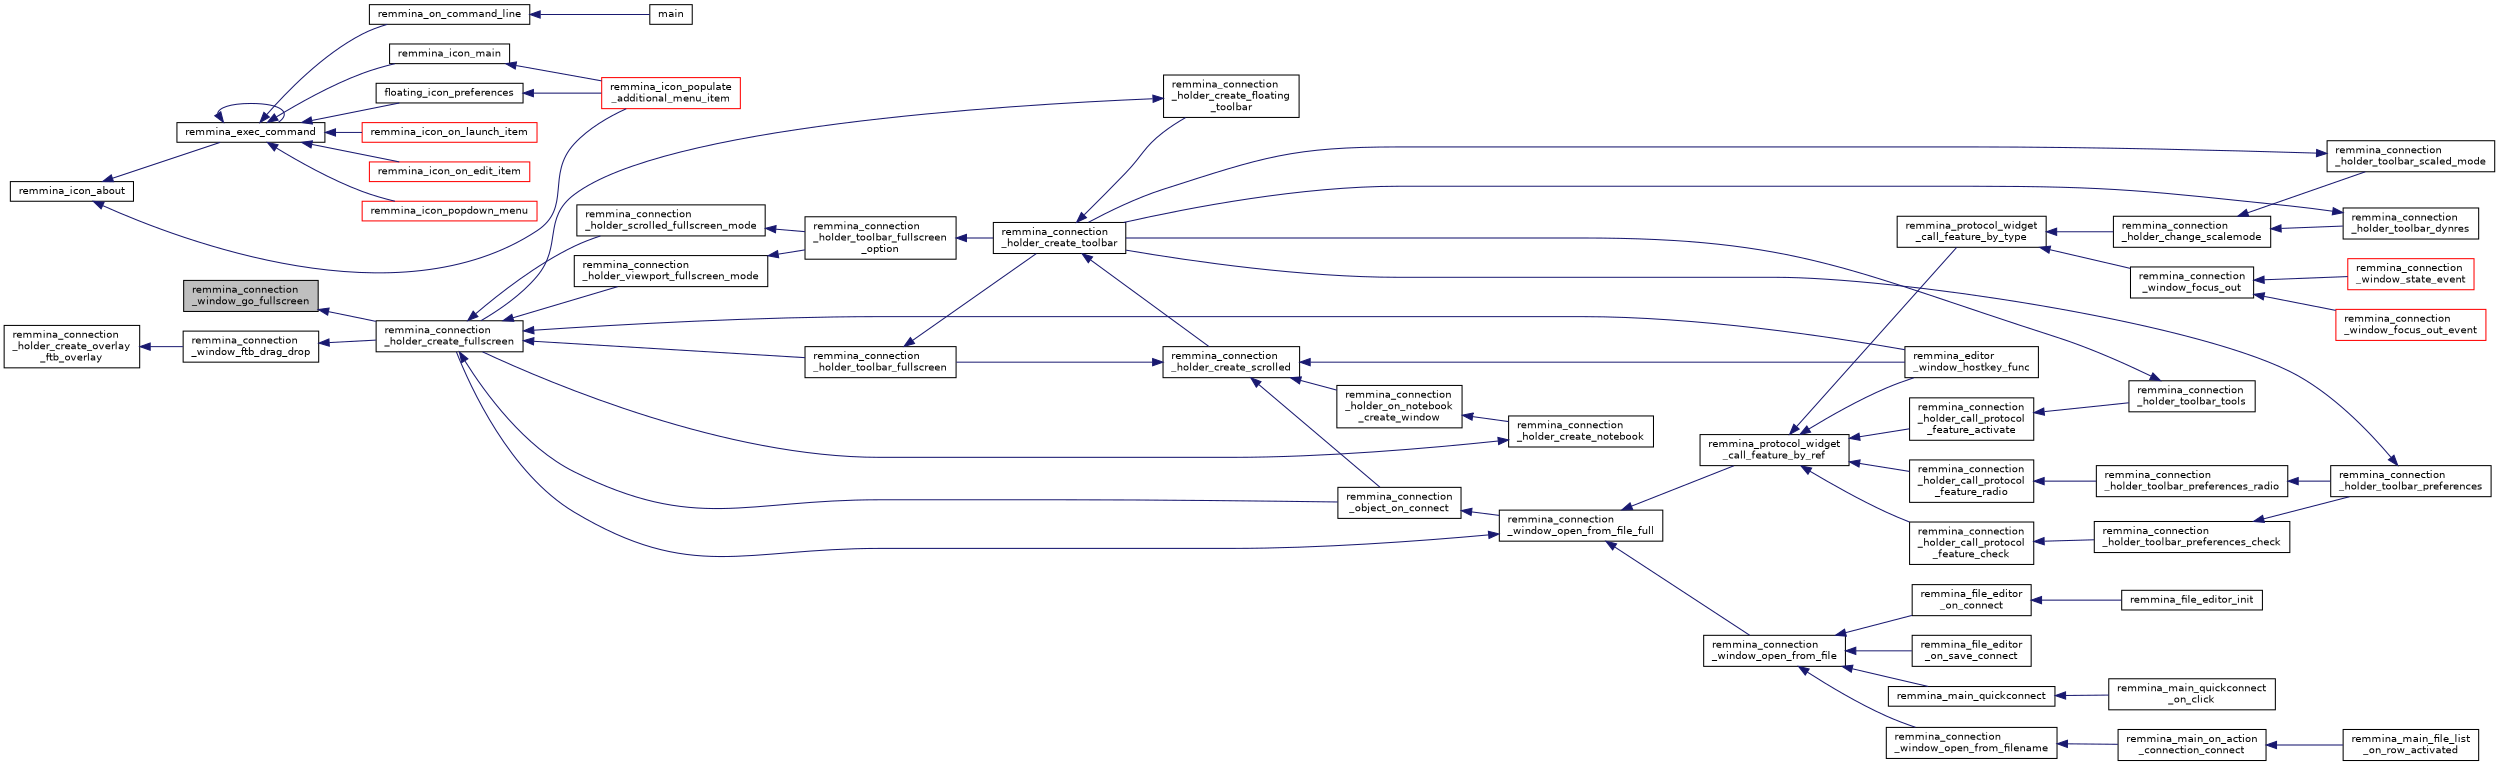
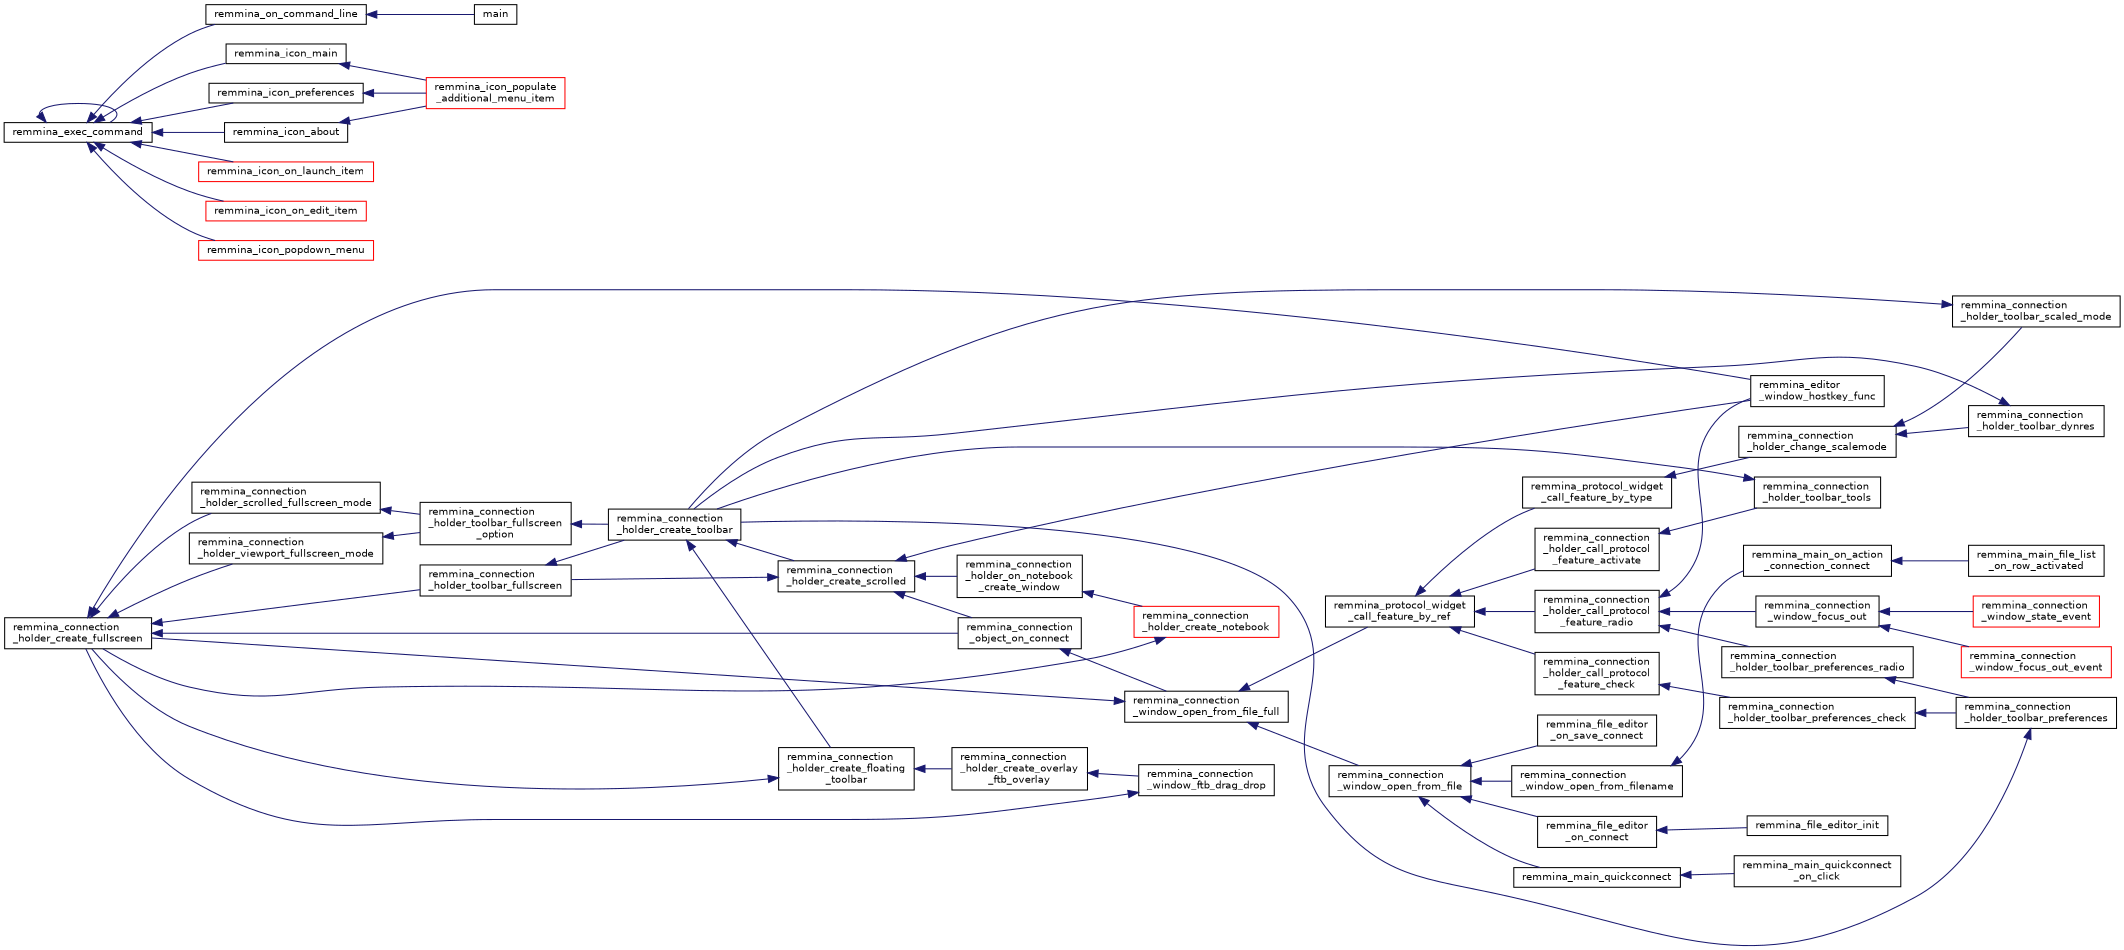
(450, 93) -> (286, 93)
(166, 160) -> (194, 132)
(2090, 259) -> (1713, 612)
(251, 296) -> none
(1860, 400) -> (1699, 489)
(1581, 431) -> (1206, 622)
none -> (938, 769)
